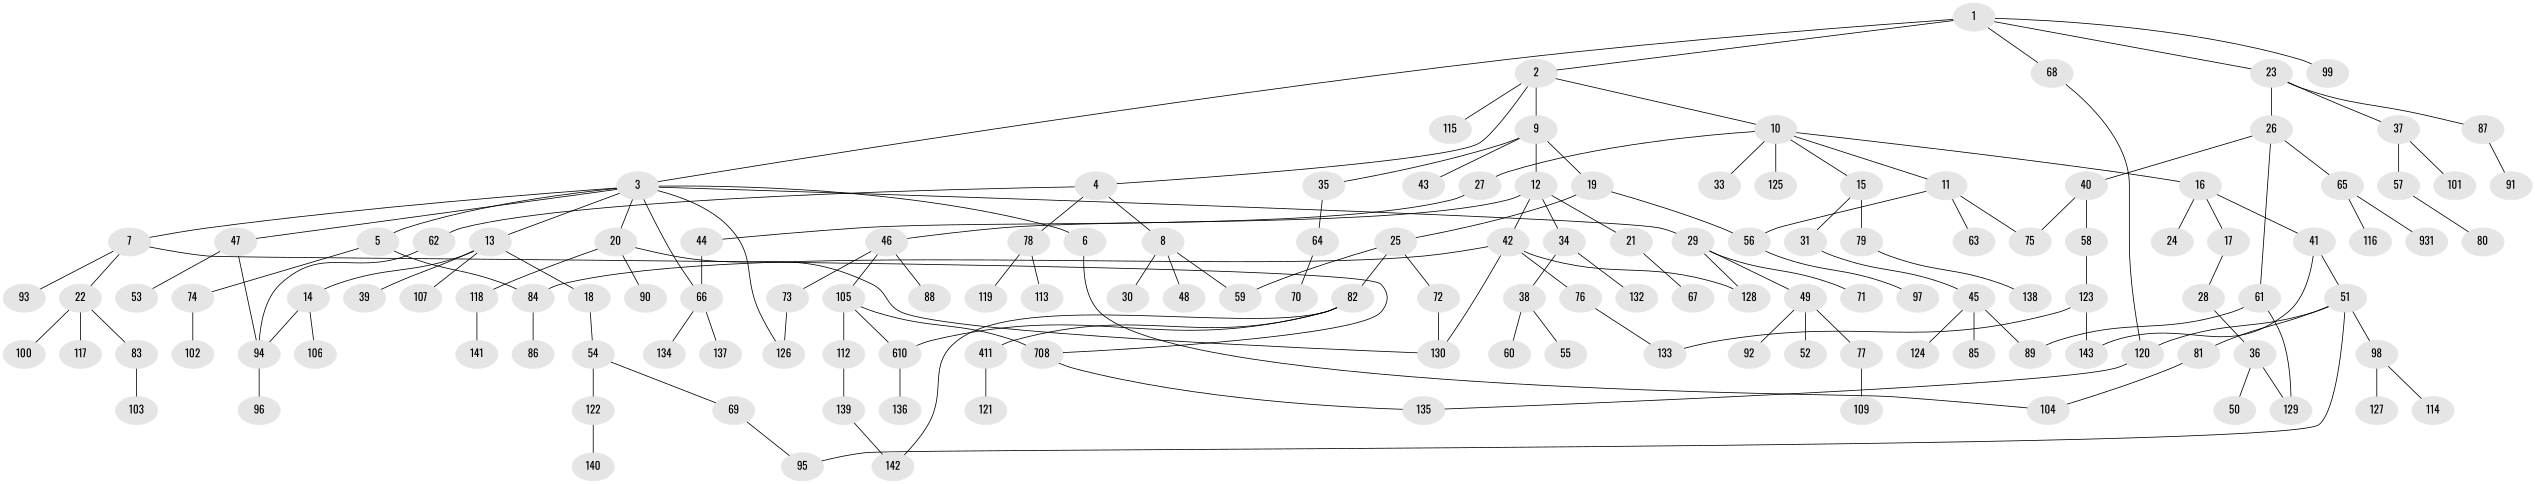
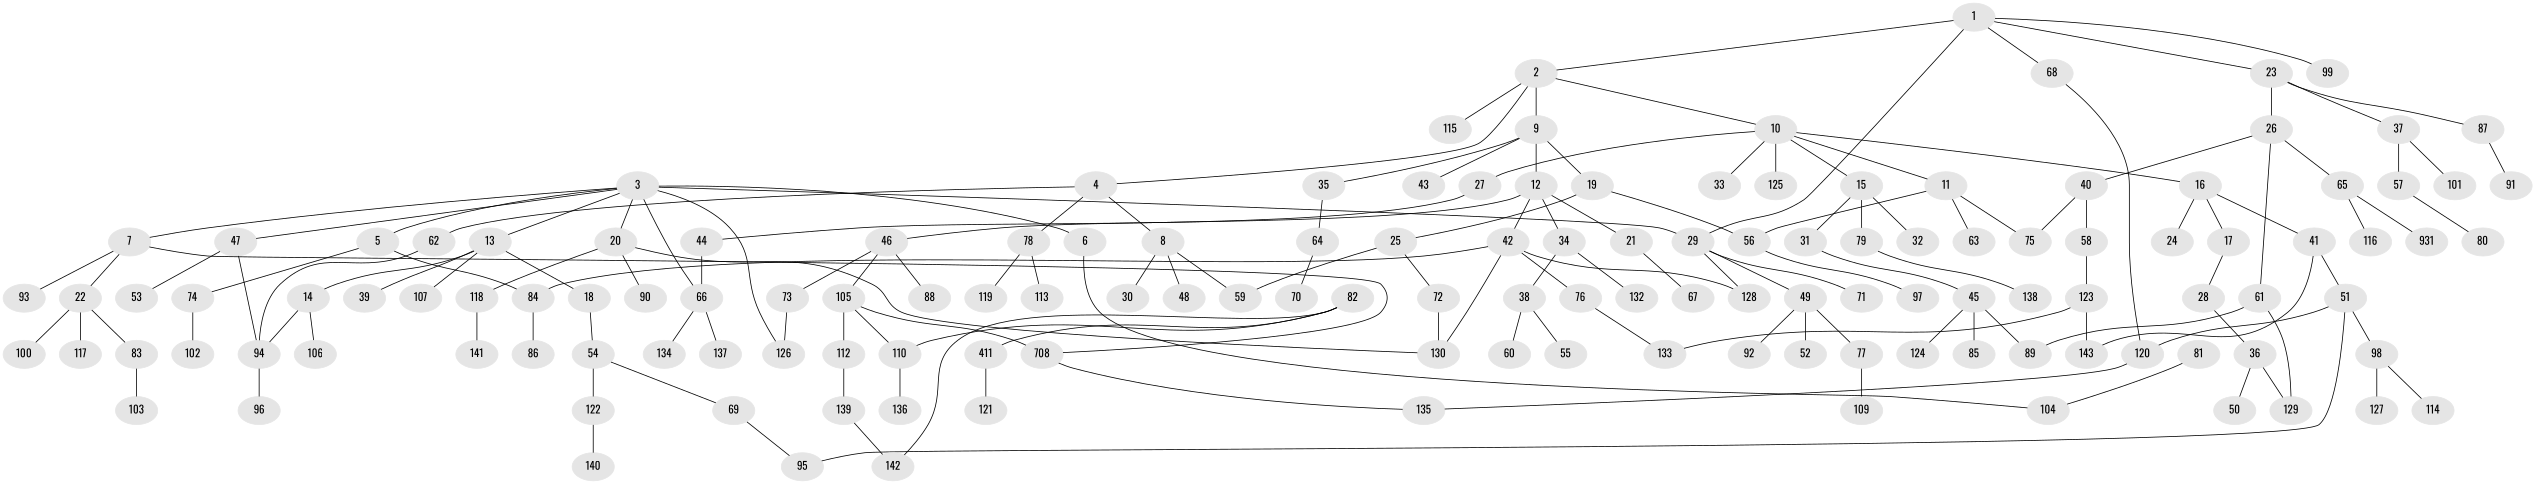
(1304, 85) -> (1856, 146)
none -> (1918, 242)
(1374, 270) -> none
(2272, 325) -> none
(900, 354) -> (900, 354)
